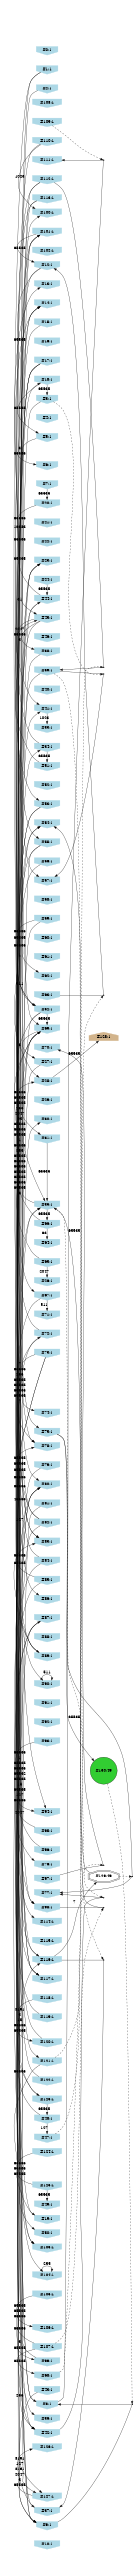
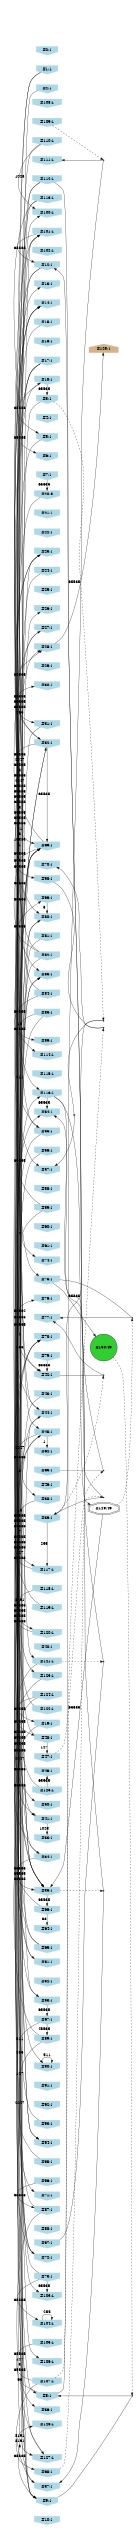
(47, 503) -> (47, 494)
none -> (47, 590)
(17, 1654) -> (18, 1790)
(17, 1818) -> (16, 1486)
